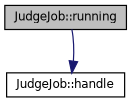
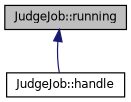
(74, 45) -> (58, 57)
